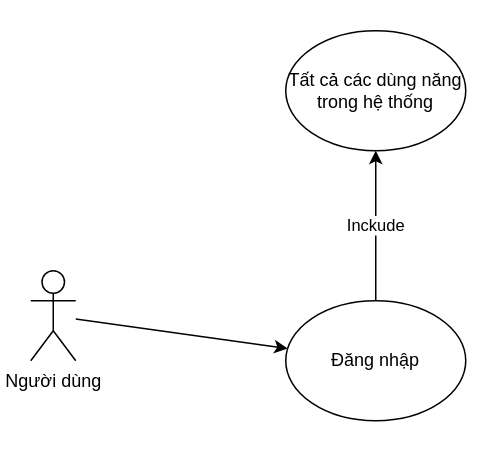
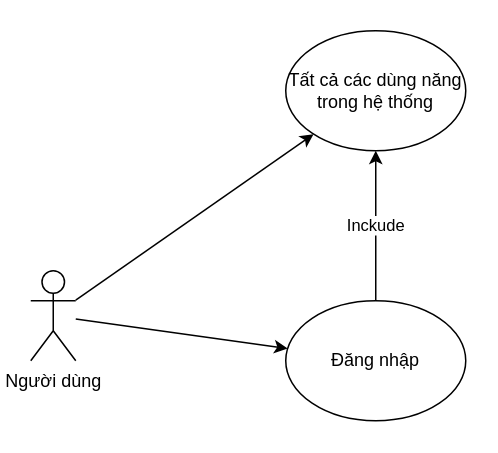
none -> (191, 220)
